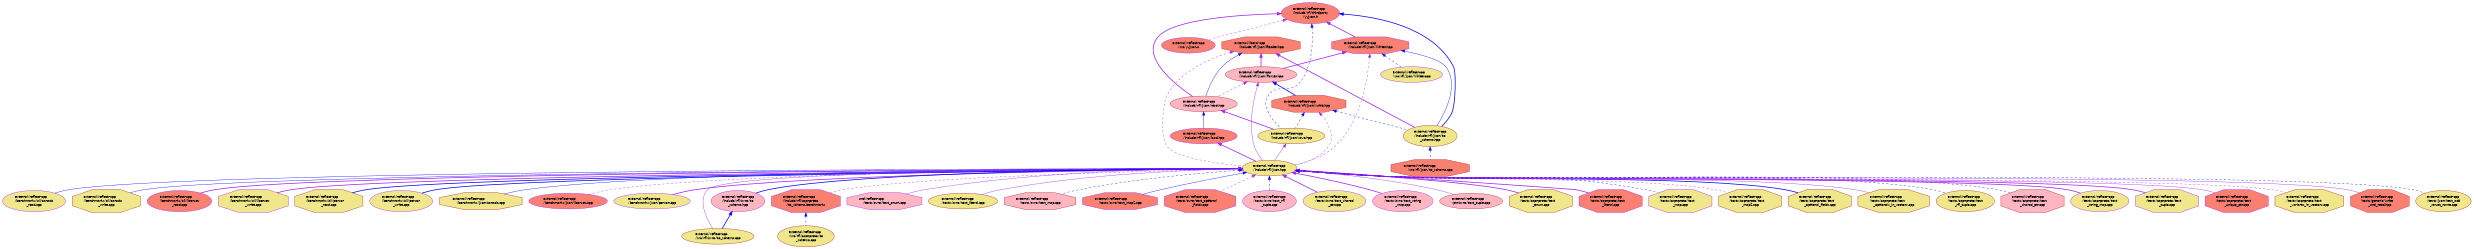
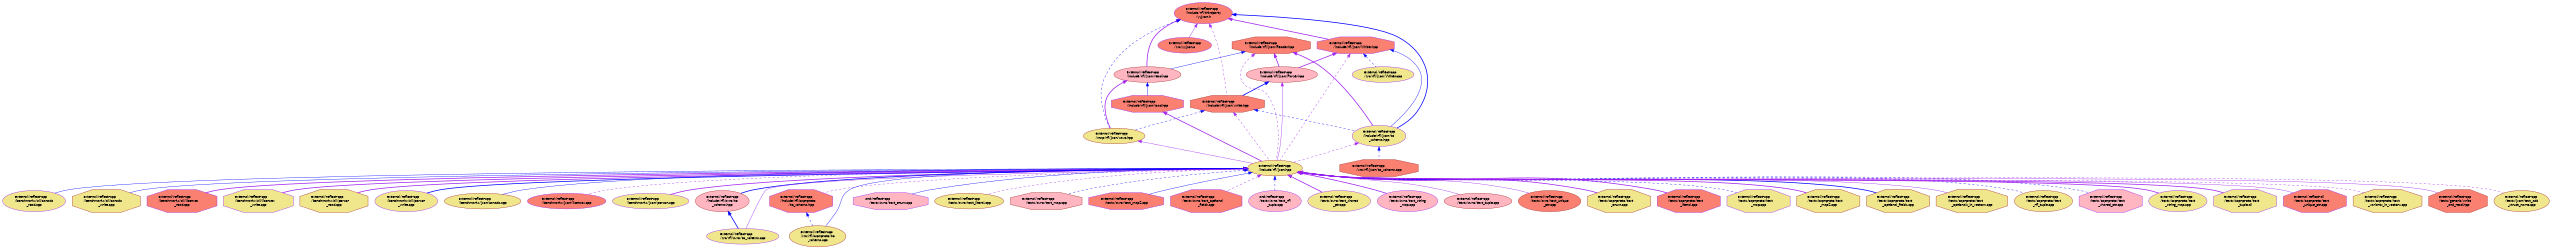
(1245, 30) -> (1192, 32)
(1261, 45) -> (1271, 45)
none -> (1221, 61)
(1231, 90) -> none
(1204, 136) -> (1147, 104)
(1291, 136) -> (1114, 136)
(1430, 136) -> (1379, 136)
none -> (1324, 153)
none -> (1024, 171)
(795, 174) -> (800, 174)
(1109, 176) -> (1115, 176)
(1862, 177) -> (1903, 178)
(1005, 179) -> (1027, 178)
(1622, 182) -> (1555, 180)
(179, 201) -> (182, 201)
(481, 201) -> (483, 201)
(738, 201) -> (722, 201)
(806, 201) -> (801, 201)
(1269, 201) -> (1275, 201)
(1471, 201) -> (1478, 201)
none -> (1550, 201)
(2033, 201) -> (2111, 201)
(2167, 201) -> (2245, 201)
(2237, 201) -> (2315, 201)
(718, 236) -> (743, 236)
